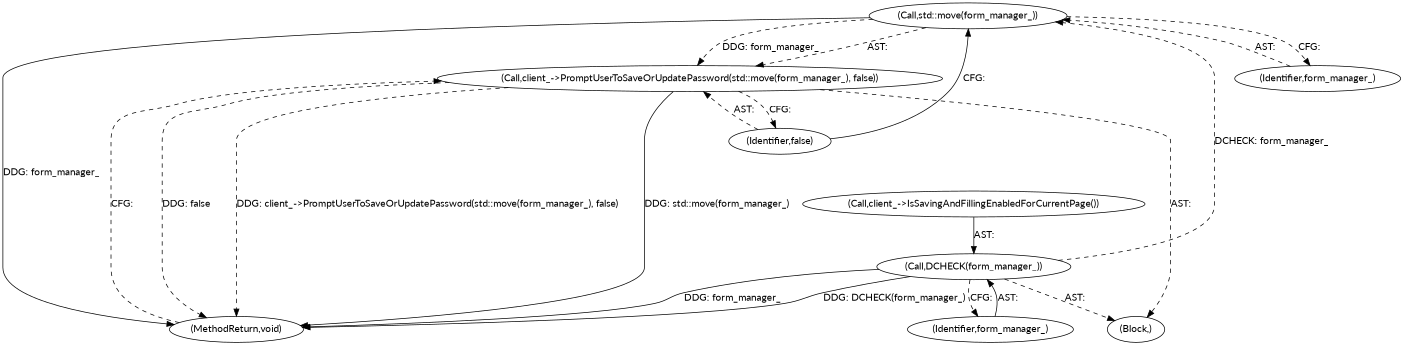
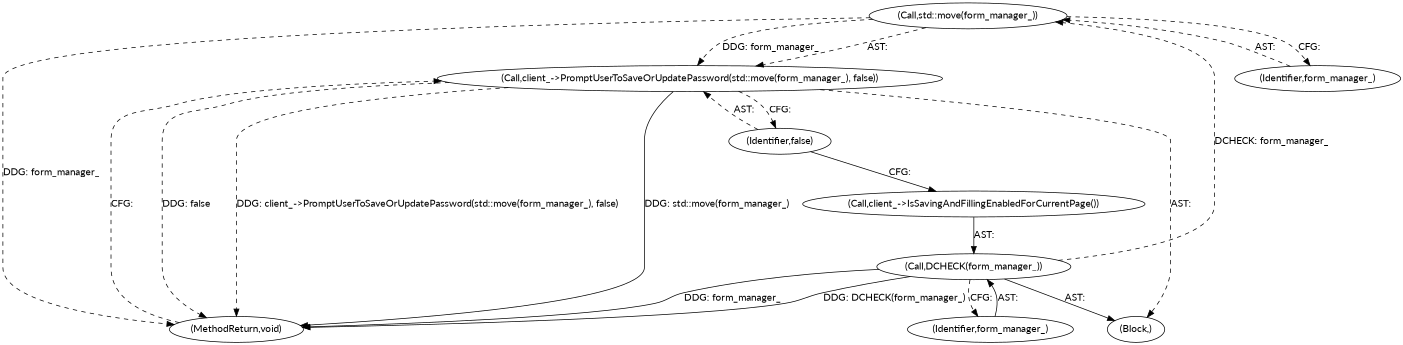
(249, 39) -> (249, 39)
(921, 113) -> (870, 170)
(1056, 299) -> (1056, 299)
